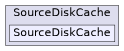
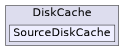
(62, 13) -> (62, 13)
